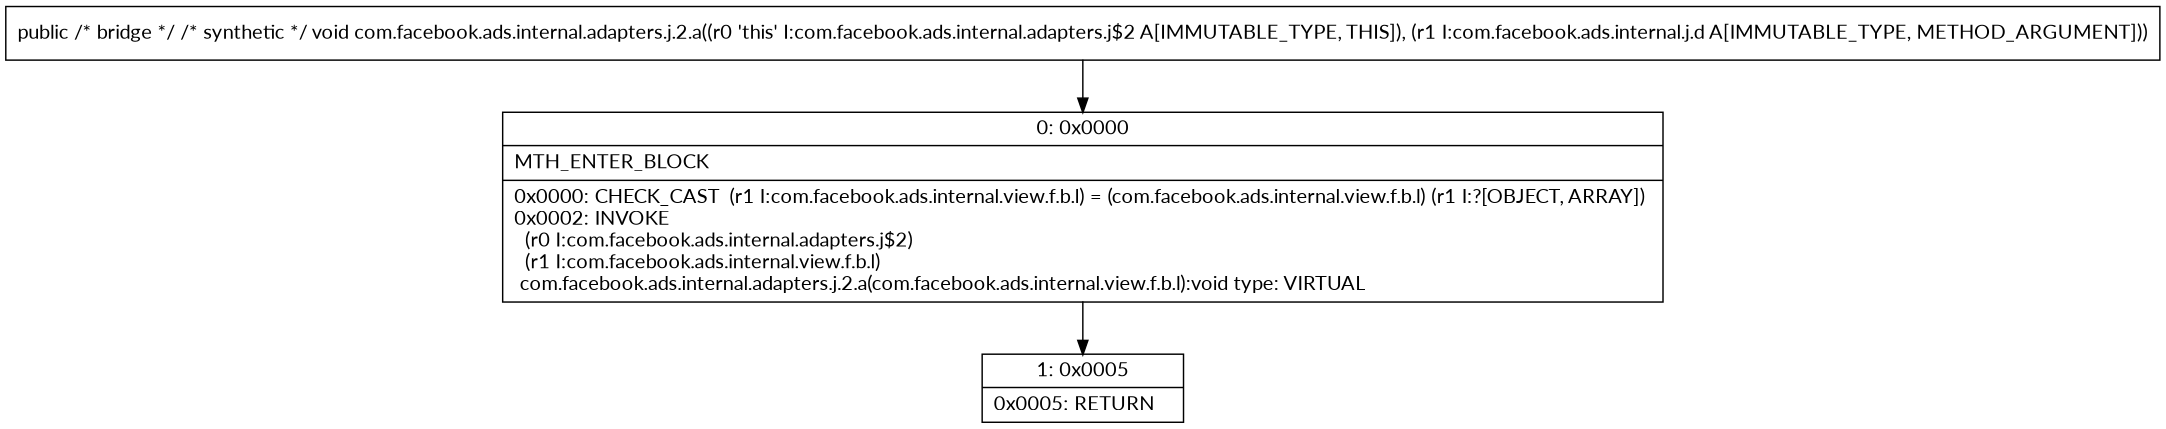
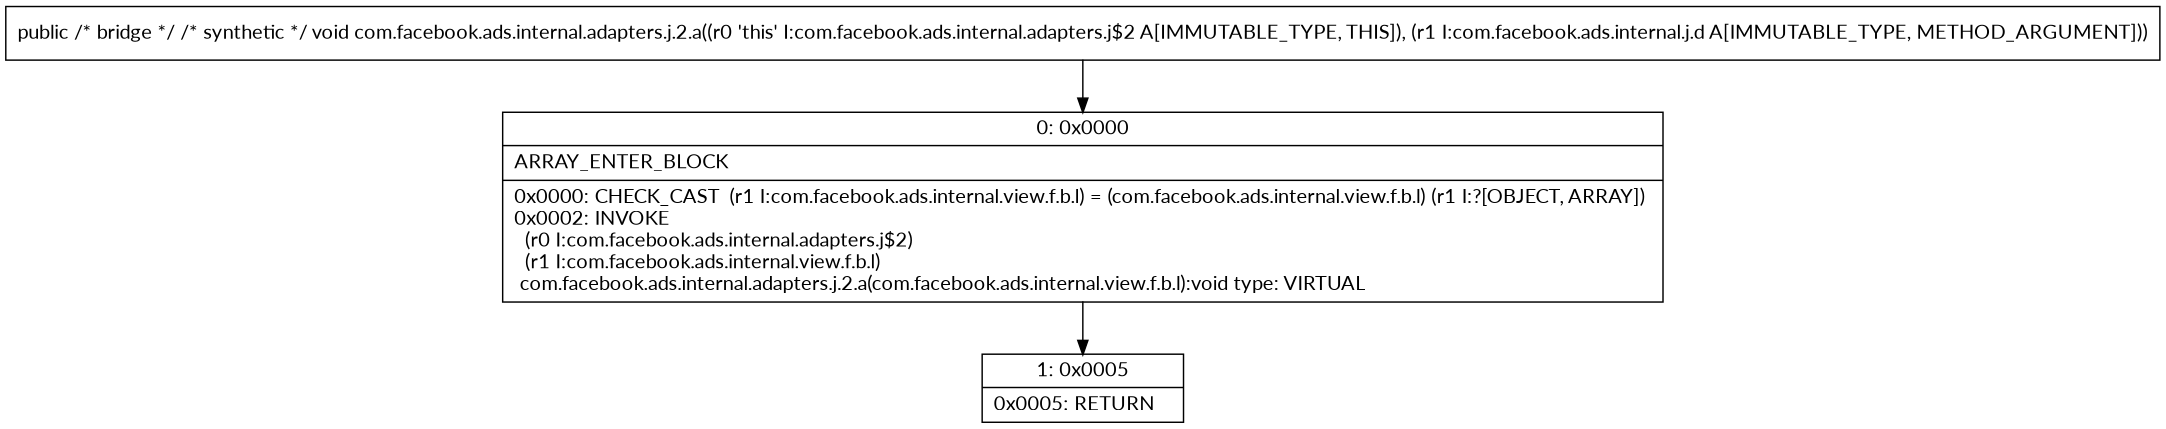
(612, 162) -> (621, 162)
